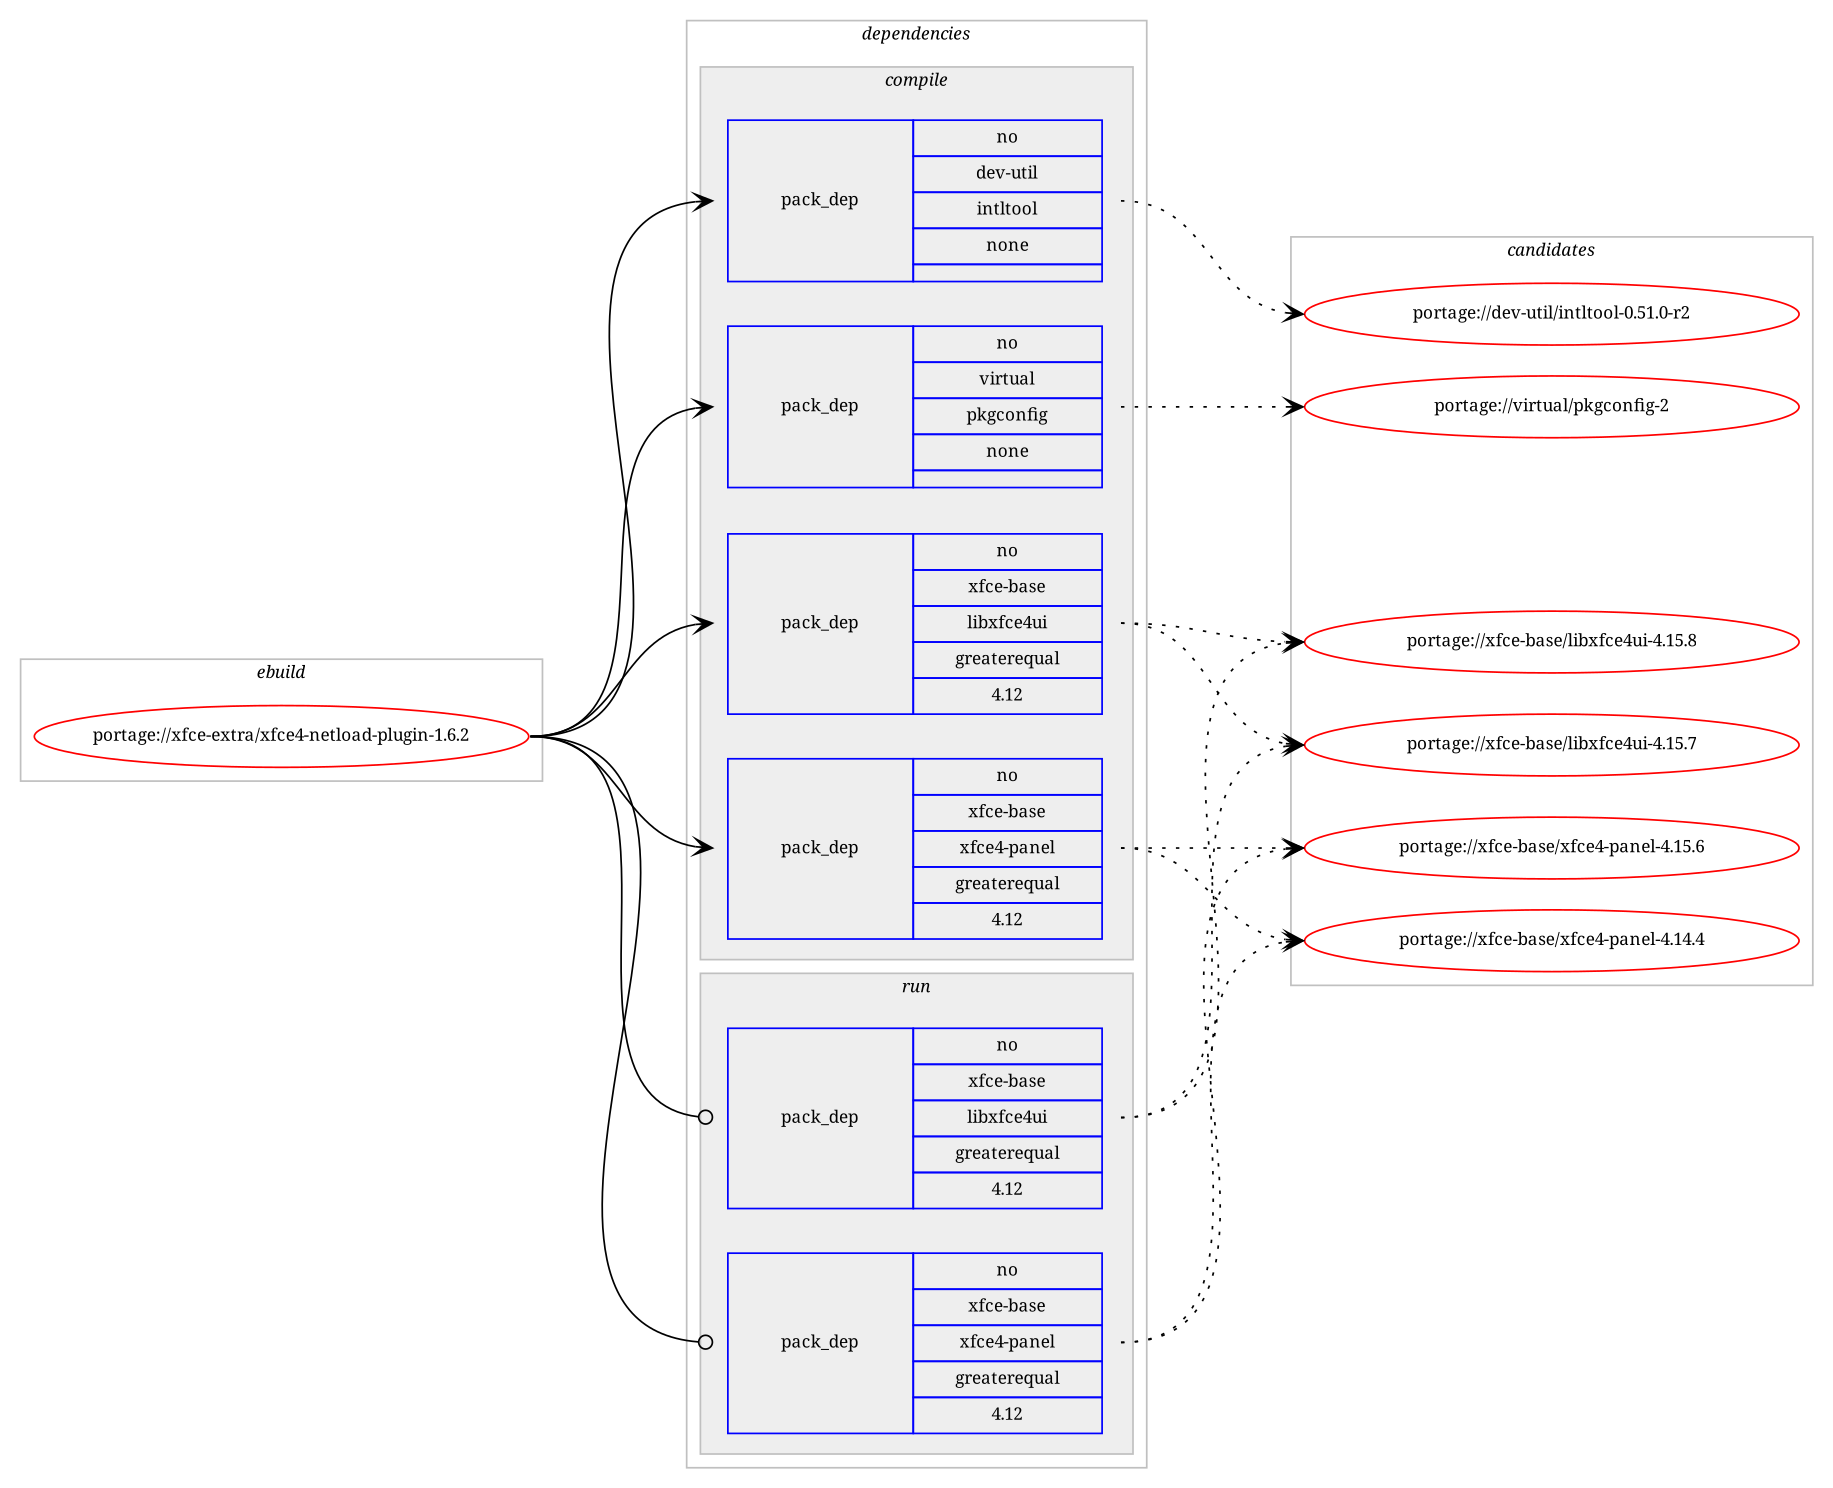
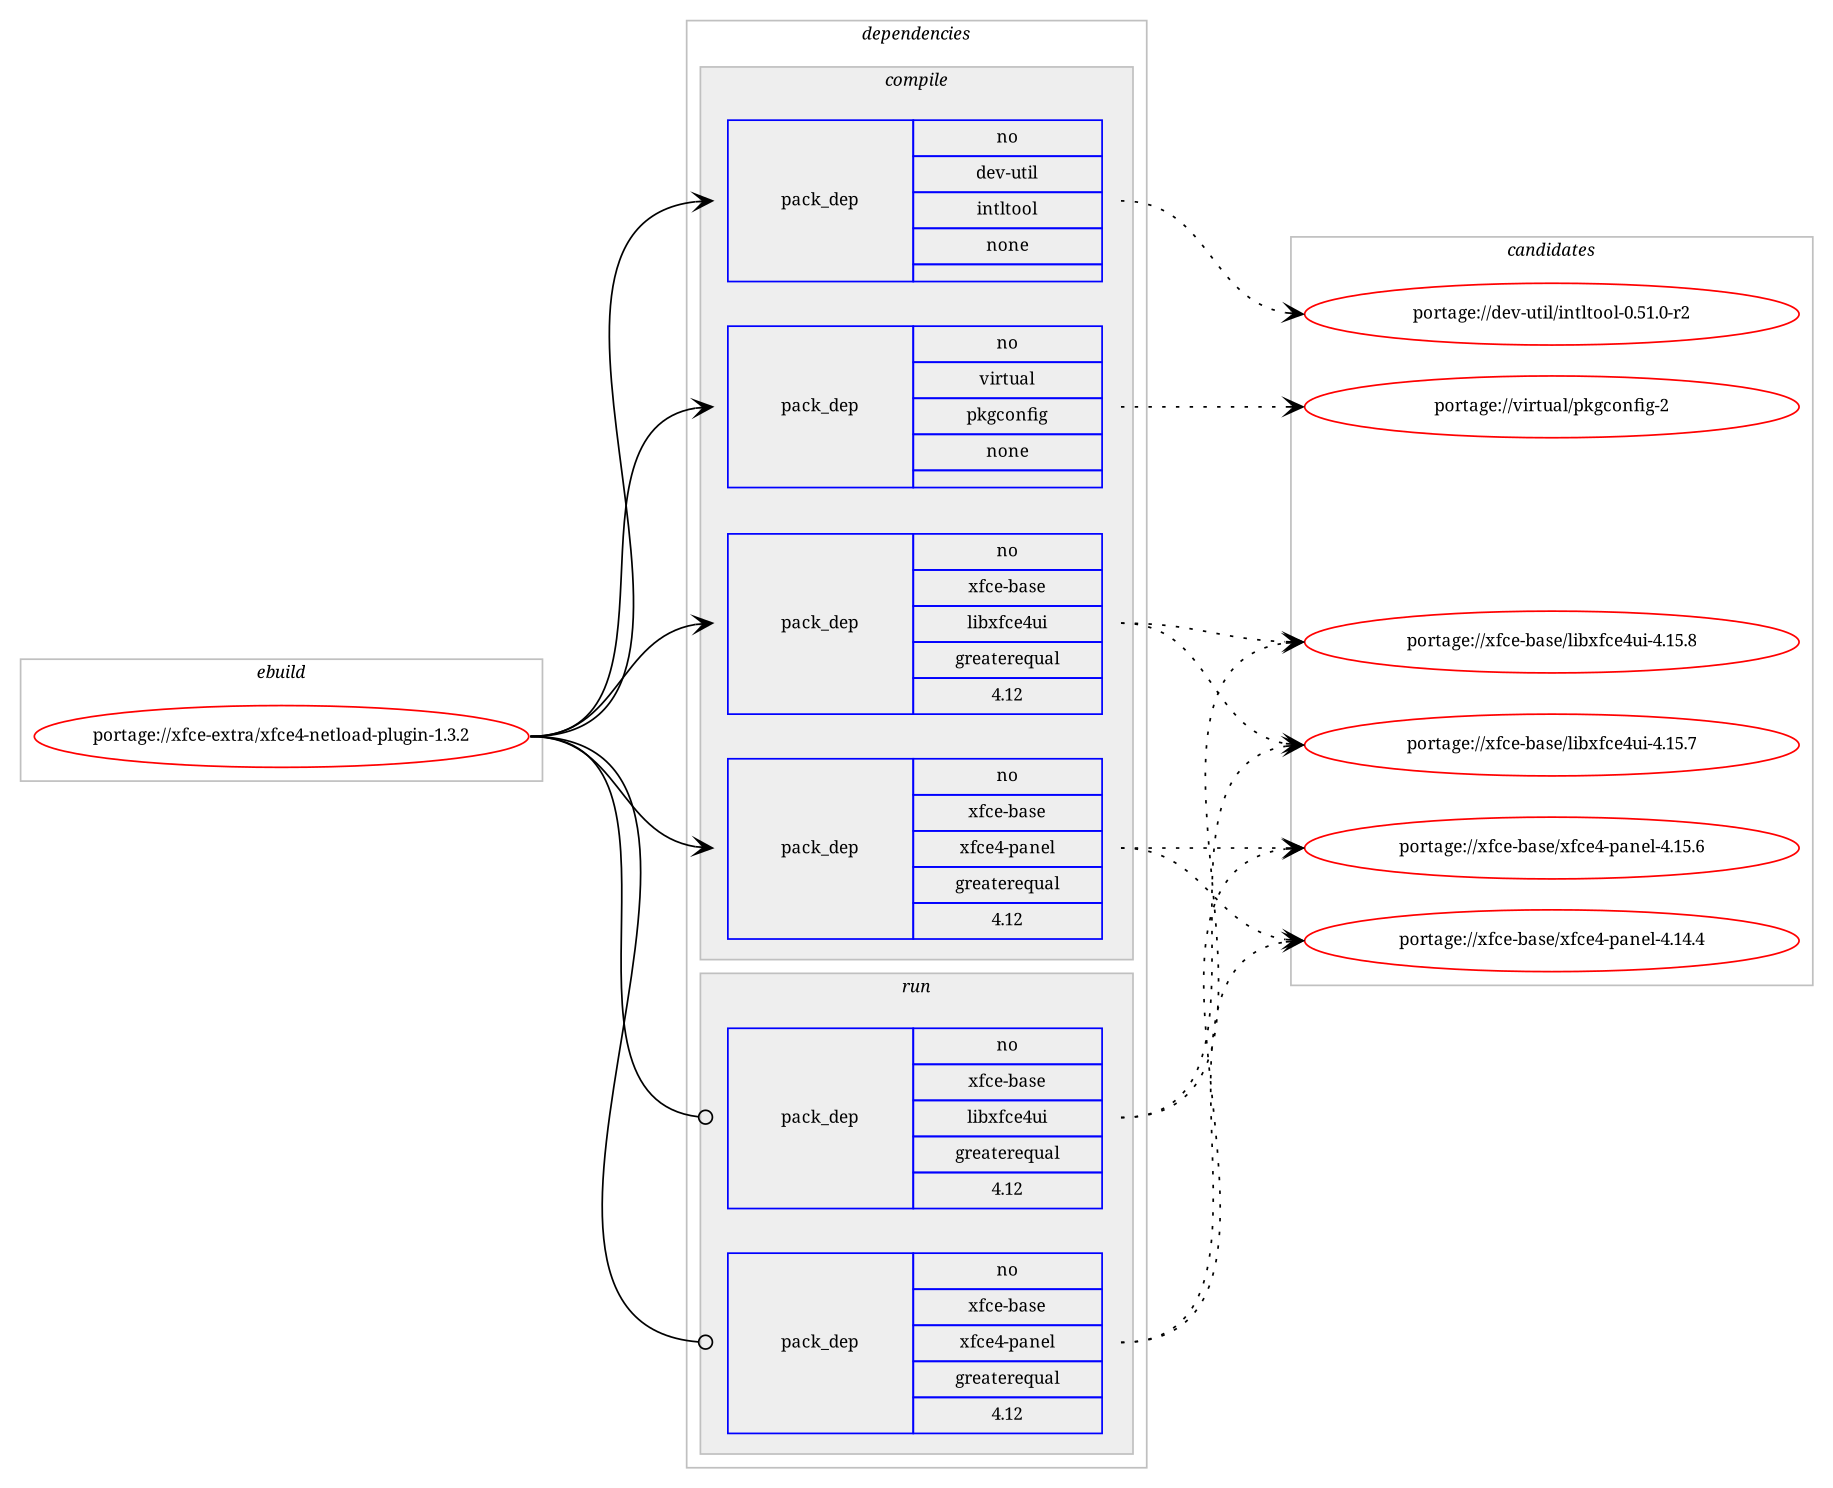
(282, 736) -> (282, 736)
